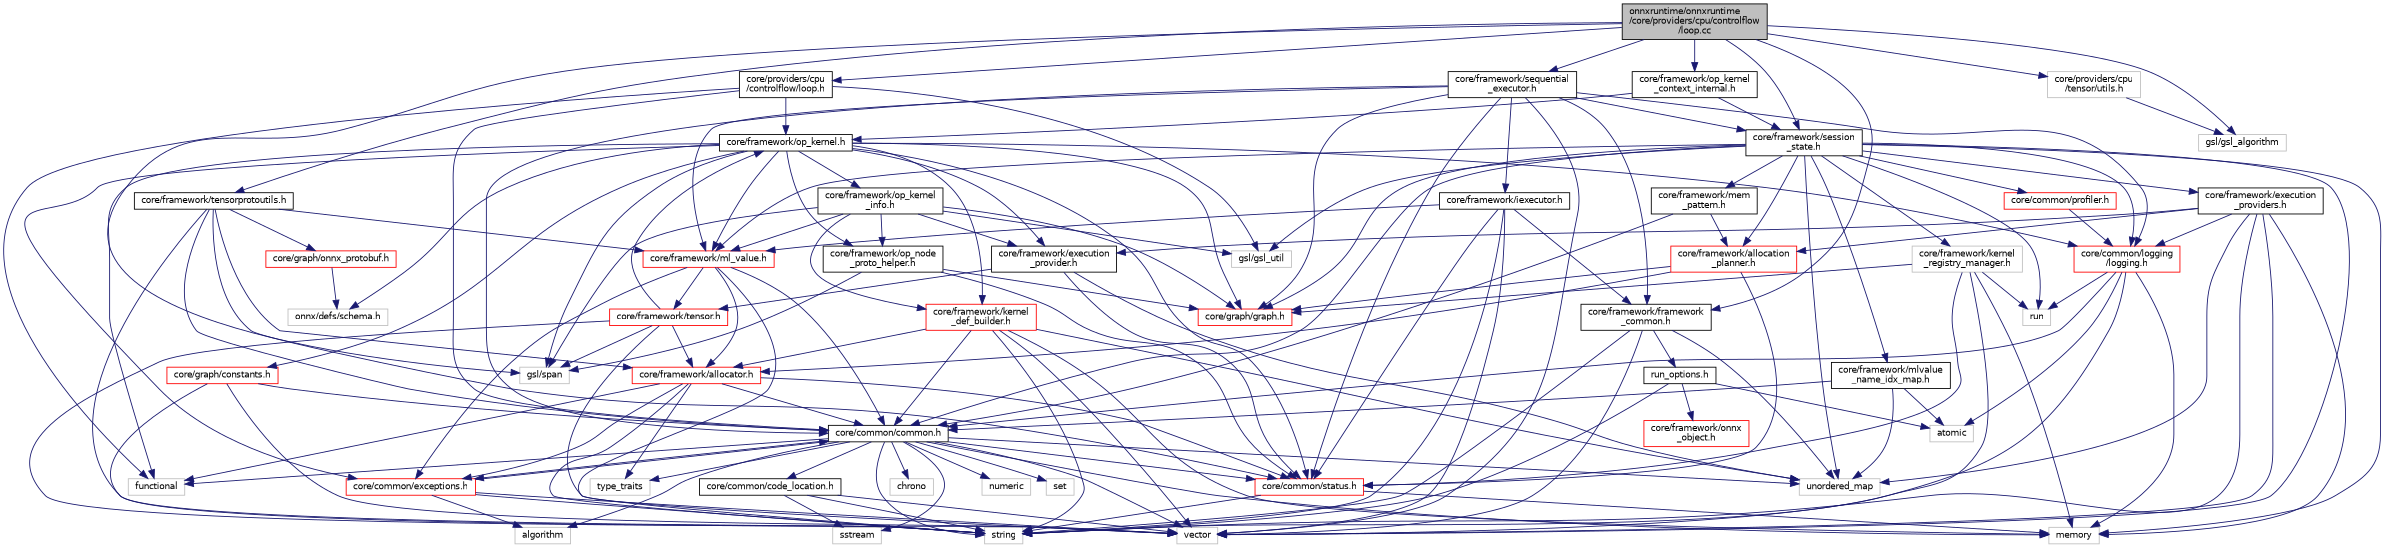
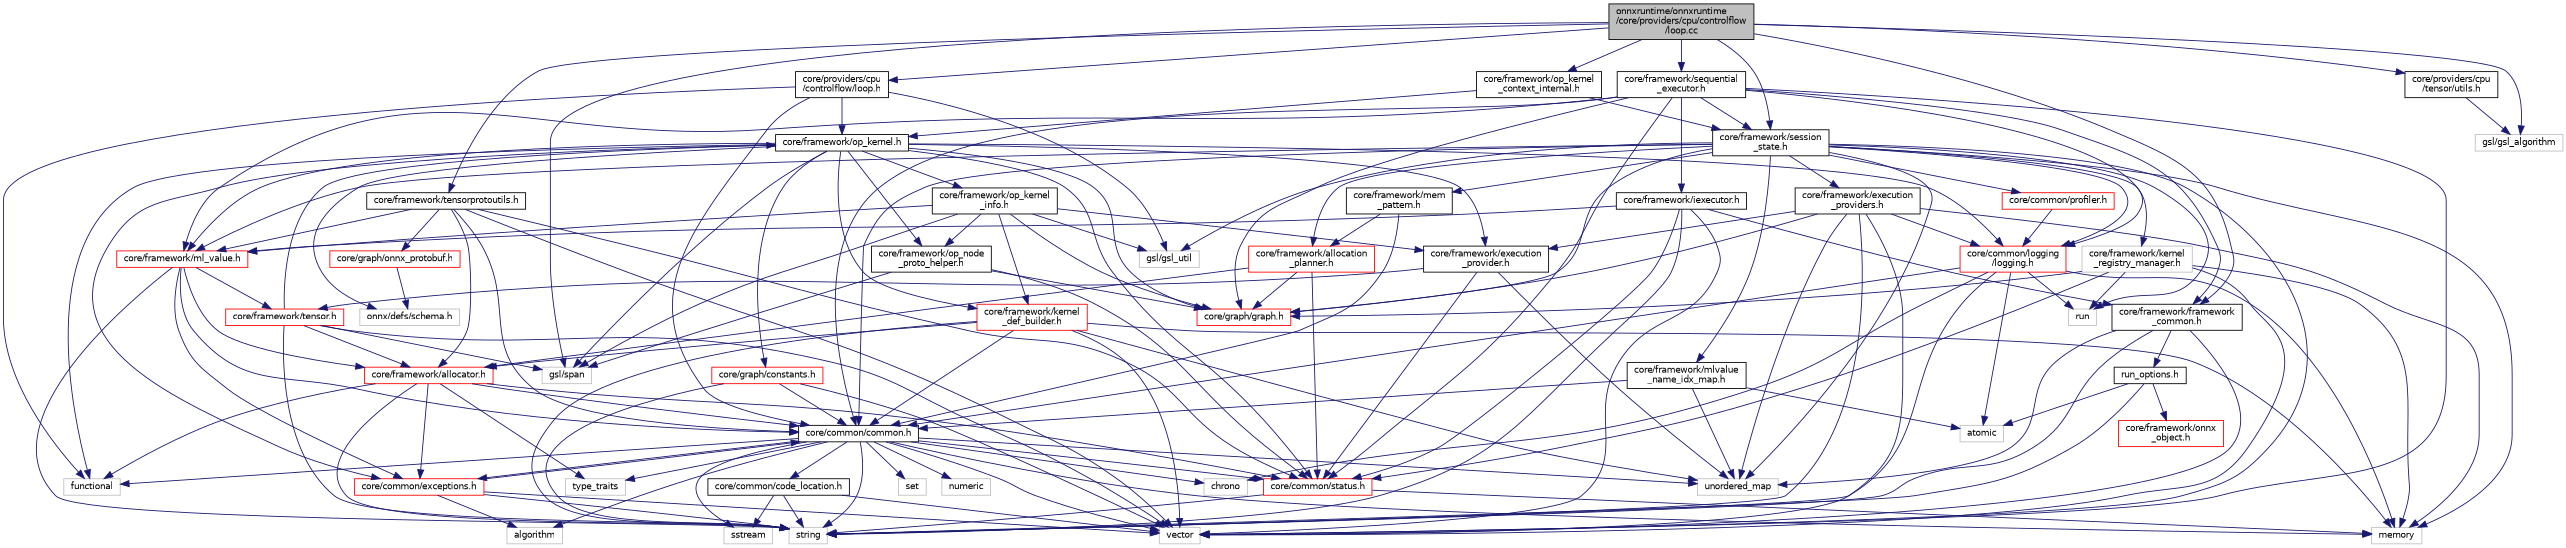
(2094, 85) -> (2451, 85)
(2022, 227) -> (1561, 277)
none -> (1636, 421)
